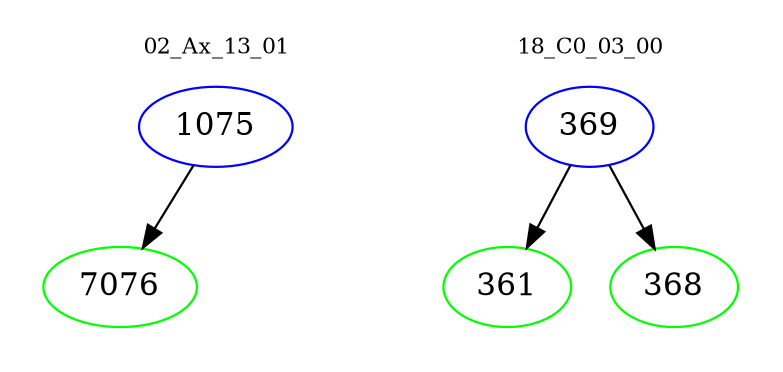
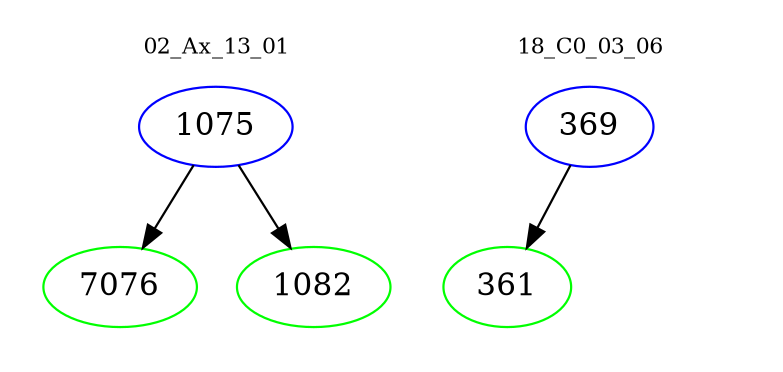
(591, 48) -> (591, 48)
none -> (314, 287)
(674, 287) -> none
